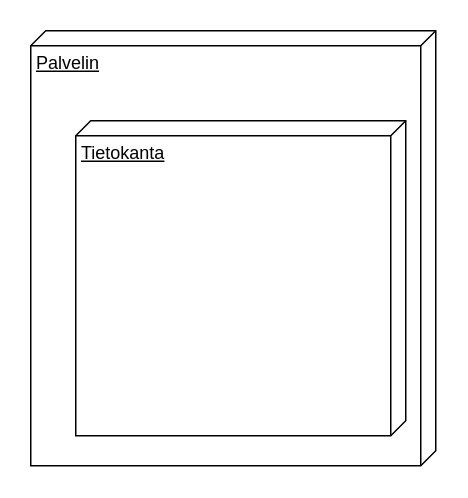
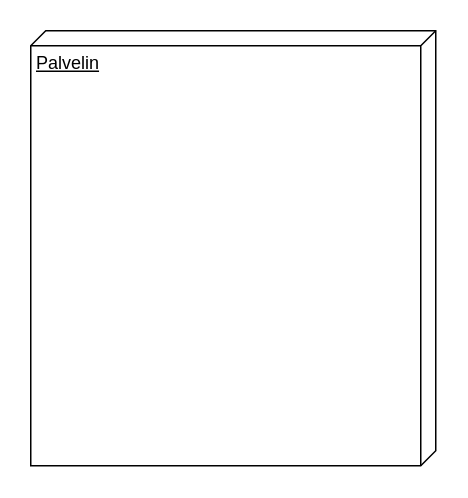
(241, 278) -> none
